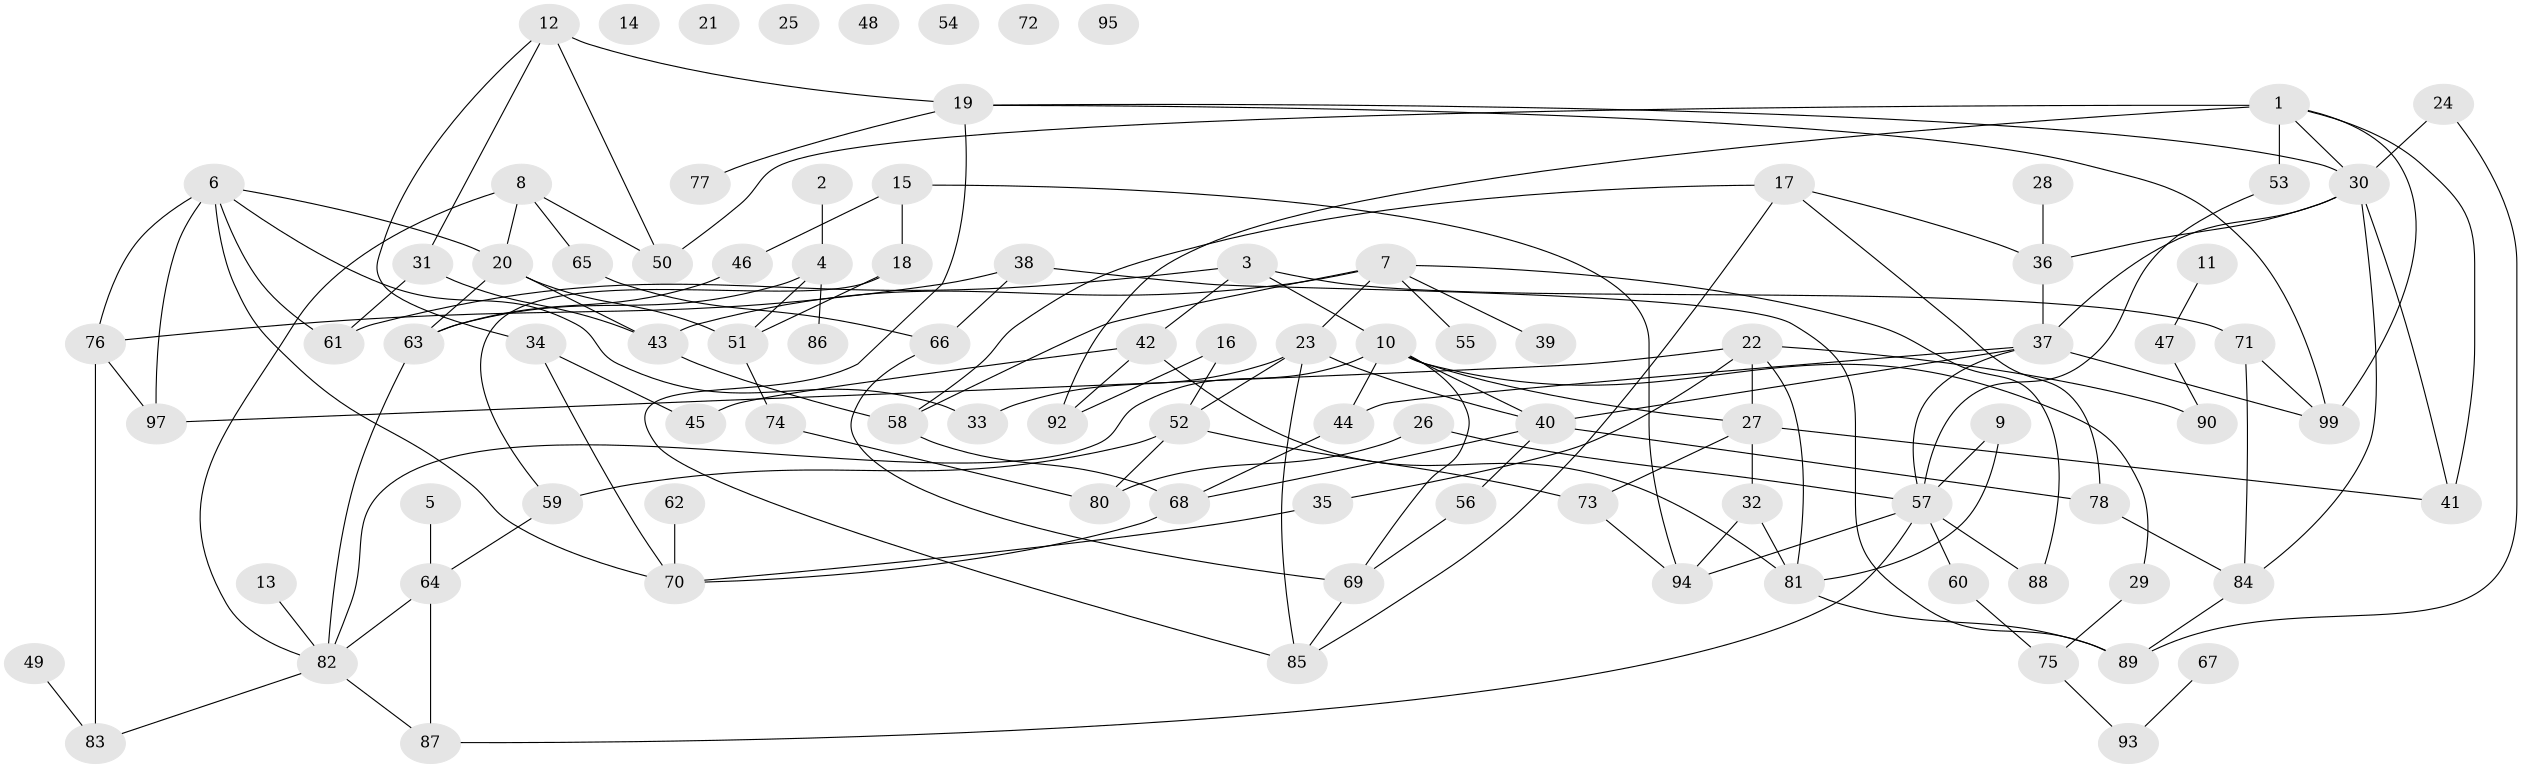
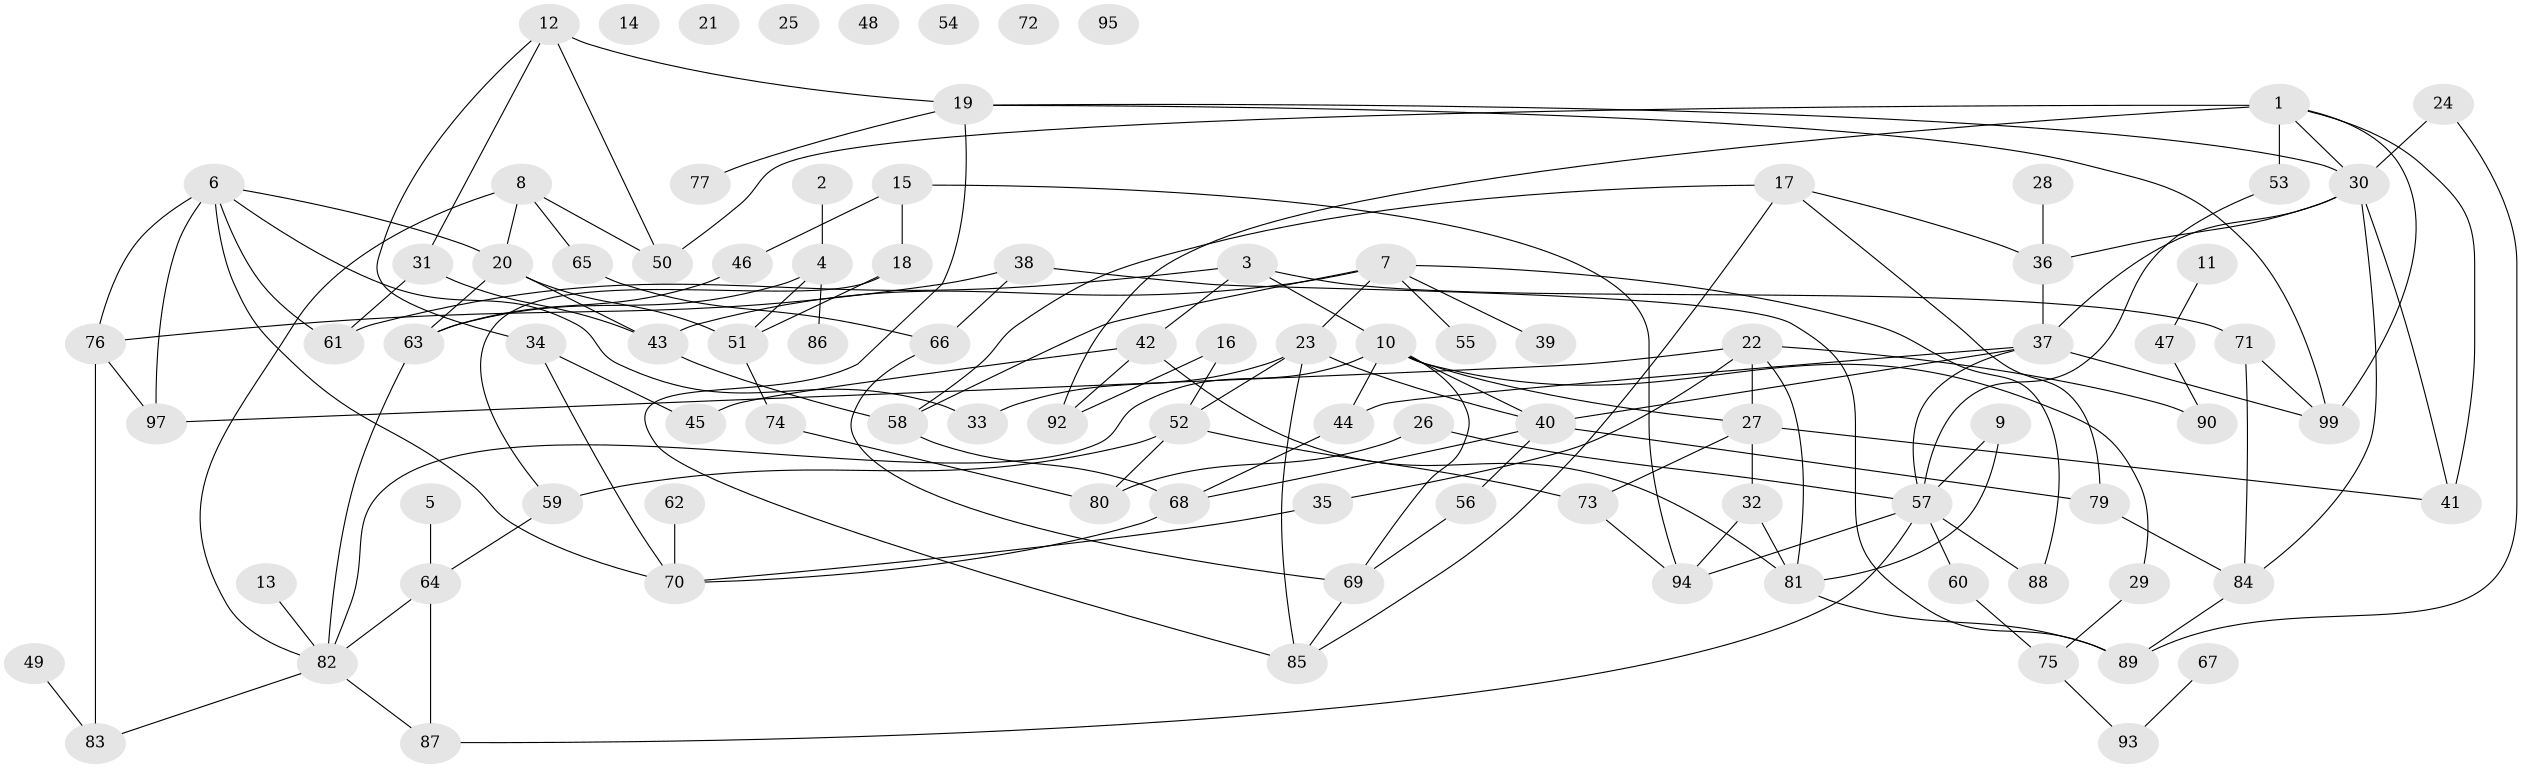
(2100, 504) -> (2100, 504)
